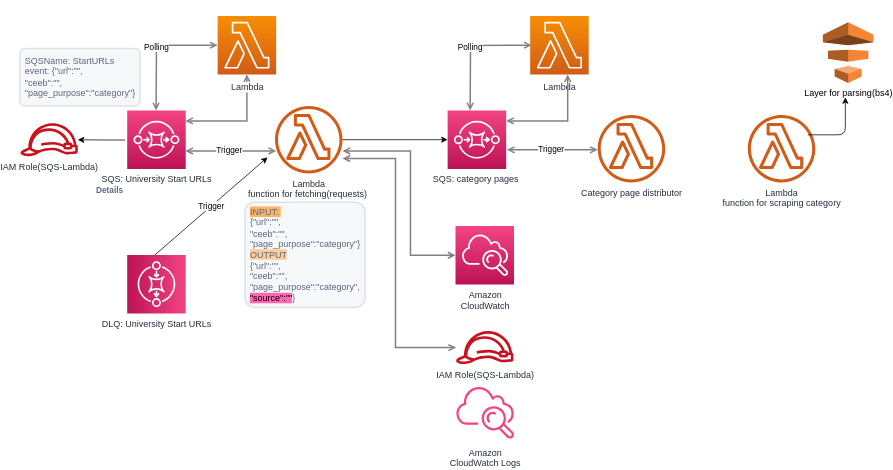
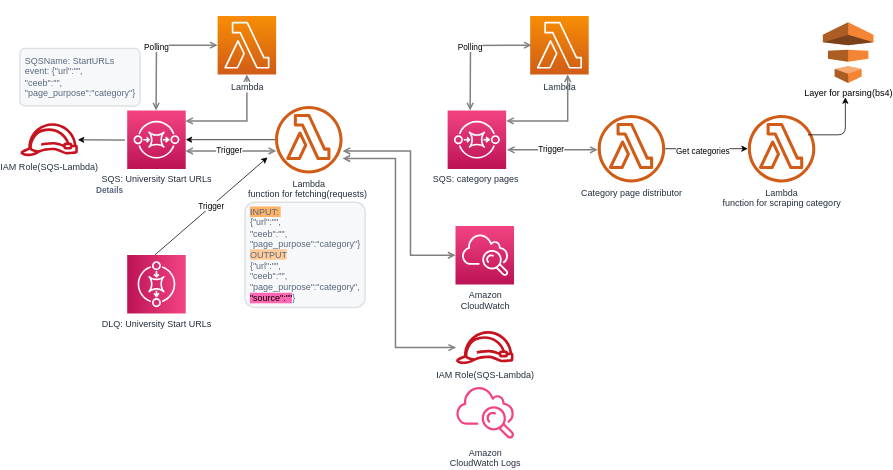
(392, 140) -> (233, 140)
none -> (703, 149)
